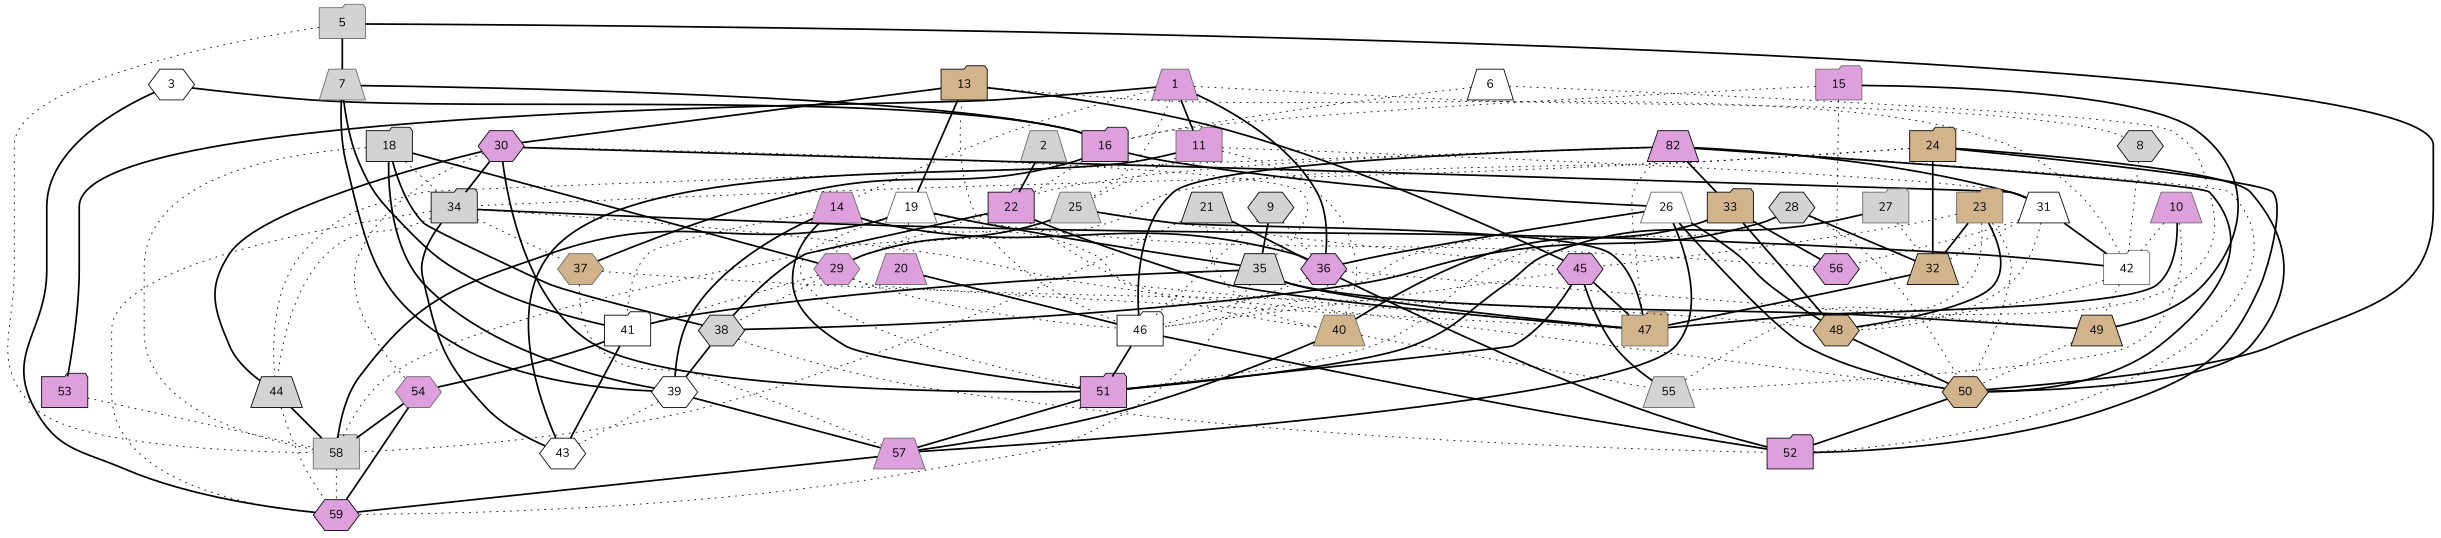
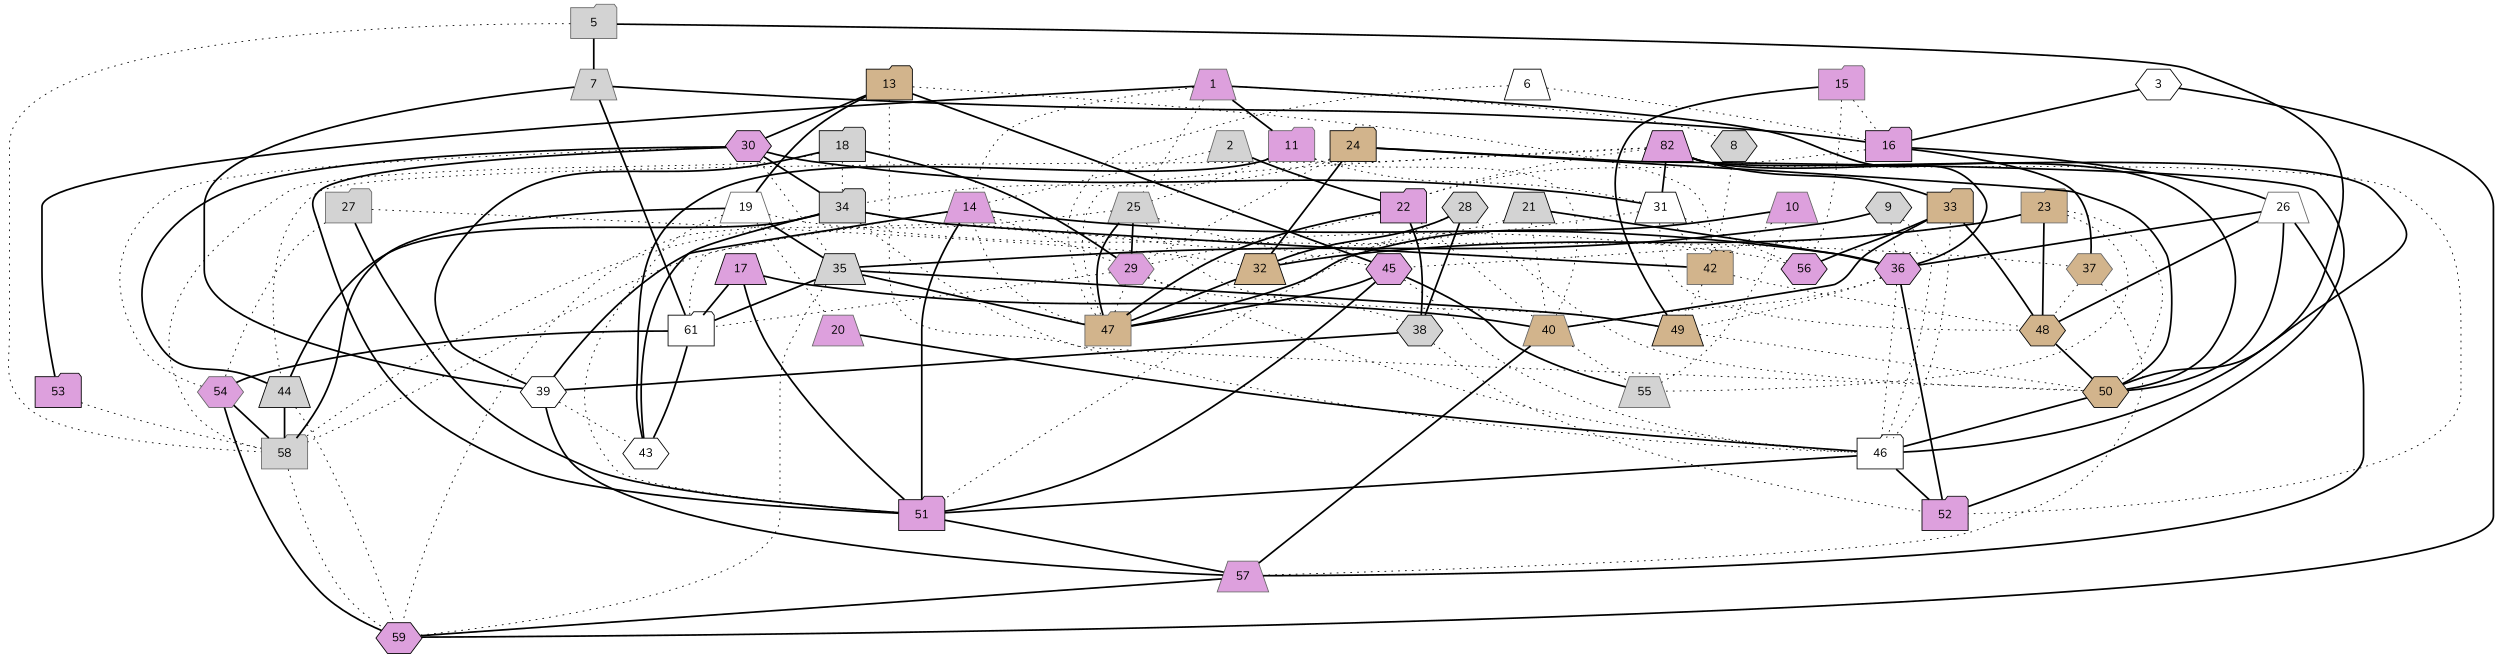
none -> (1099, 177)
(2085, 238) -> (1685, 238)
(319, 262) -> (523, 229)
none -> (741, 269)
(2127, 269) -> (1710, 269)
(526, 274) -> none
none -> (264, 292)
none -> (1391, 307)
(628, 331) -> (691, 331)
(1880, 422) -> (1995, 422)
